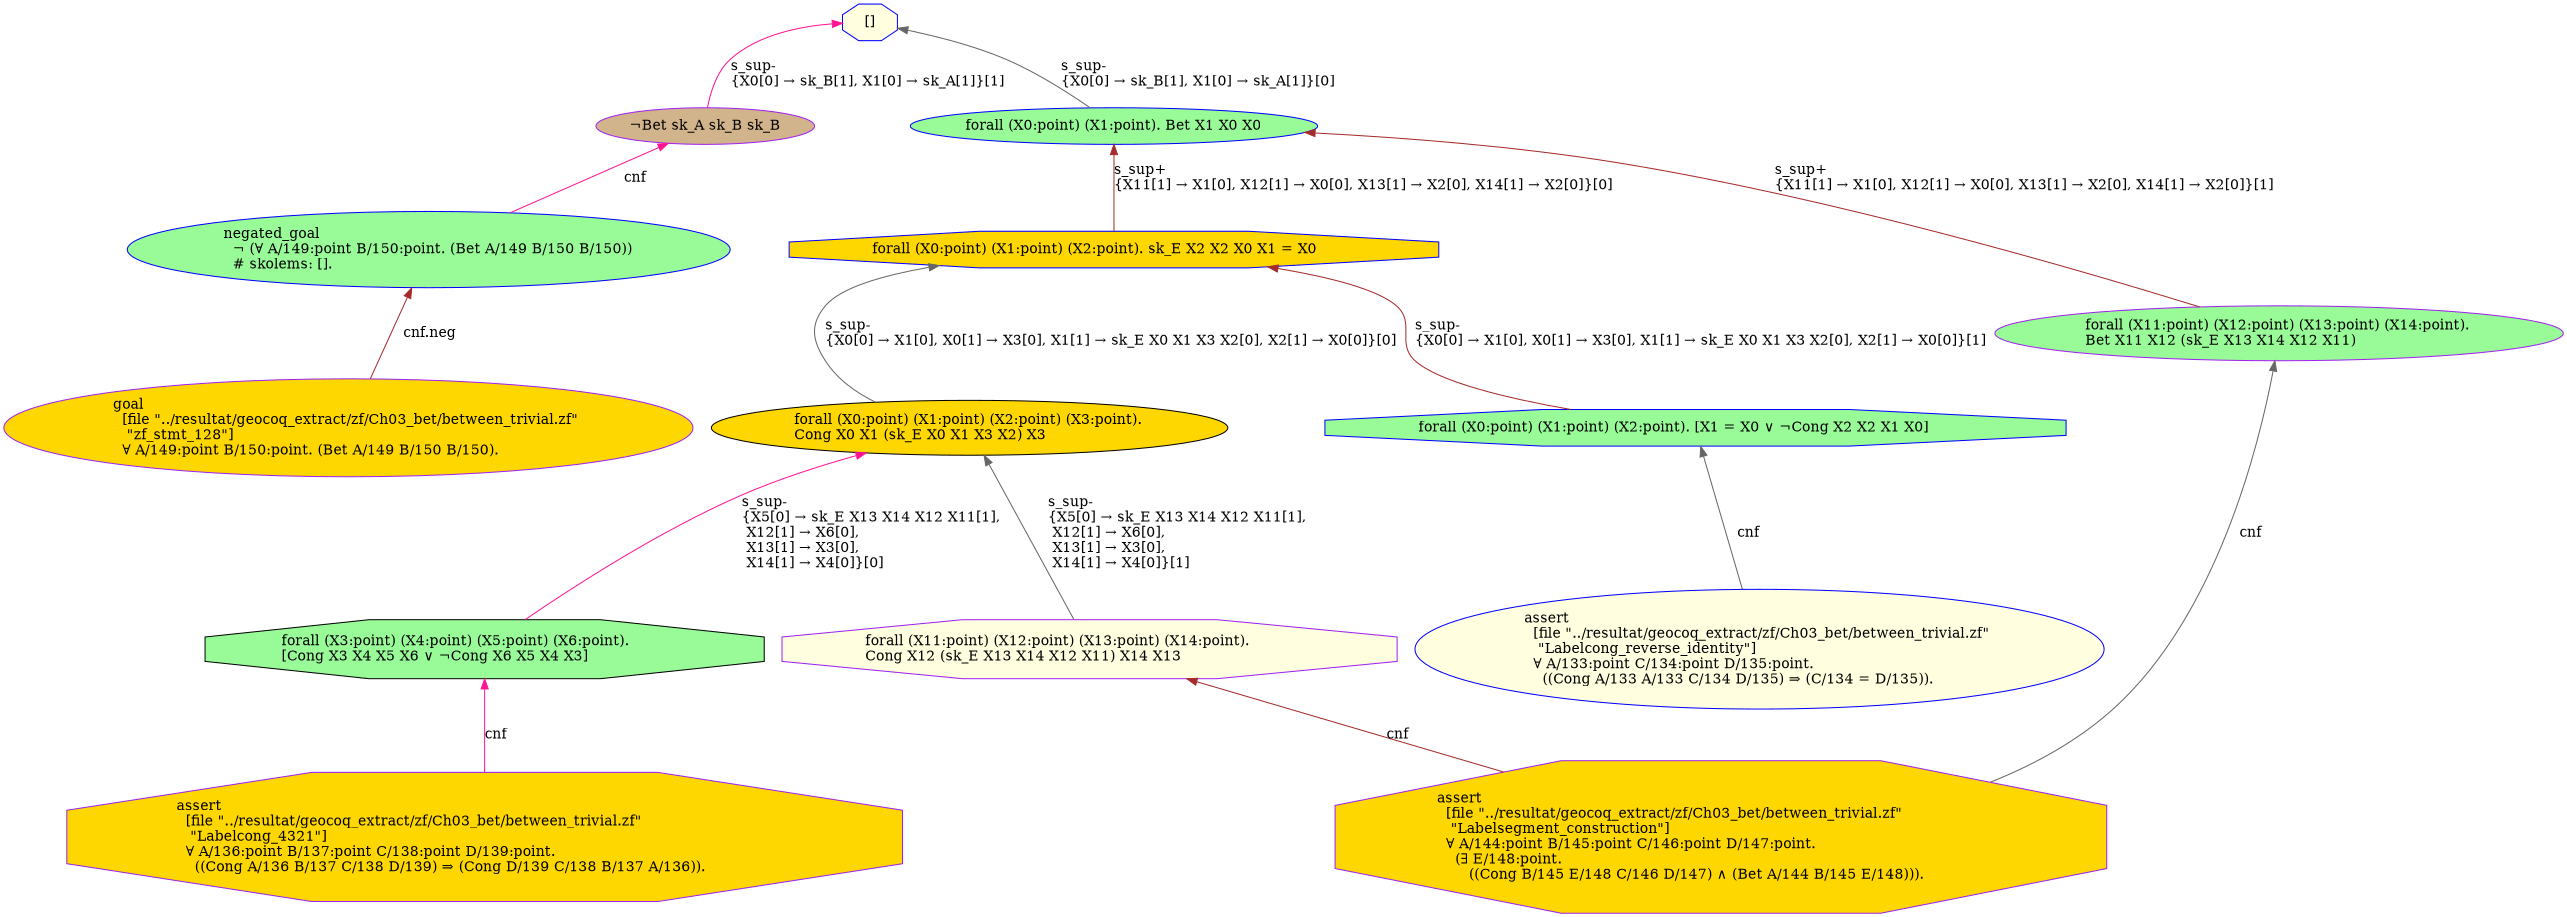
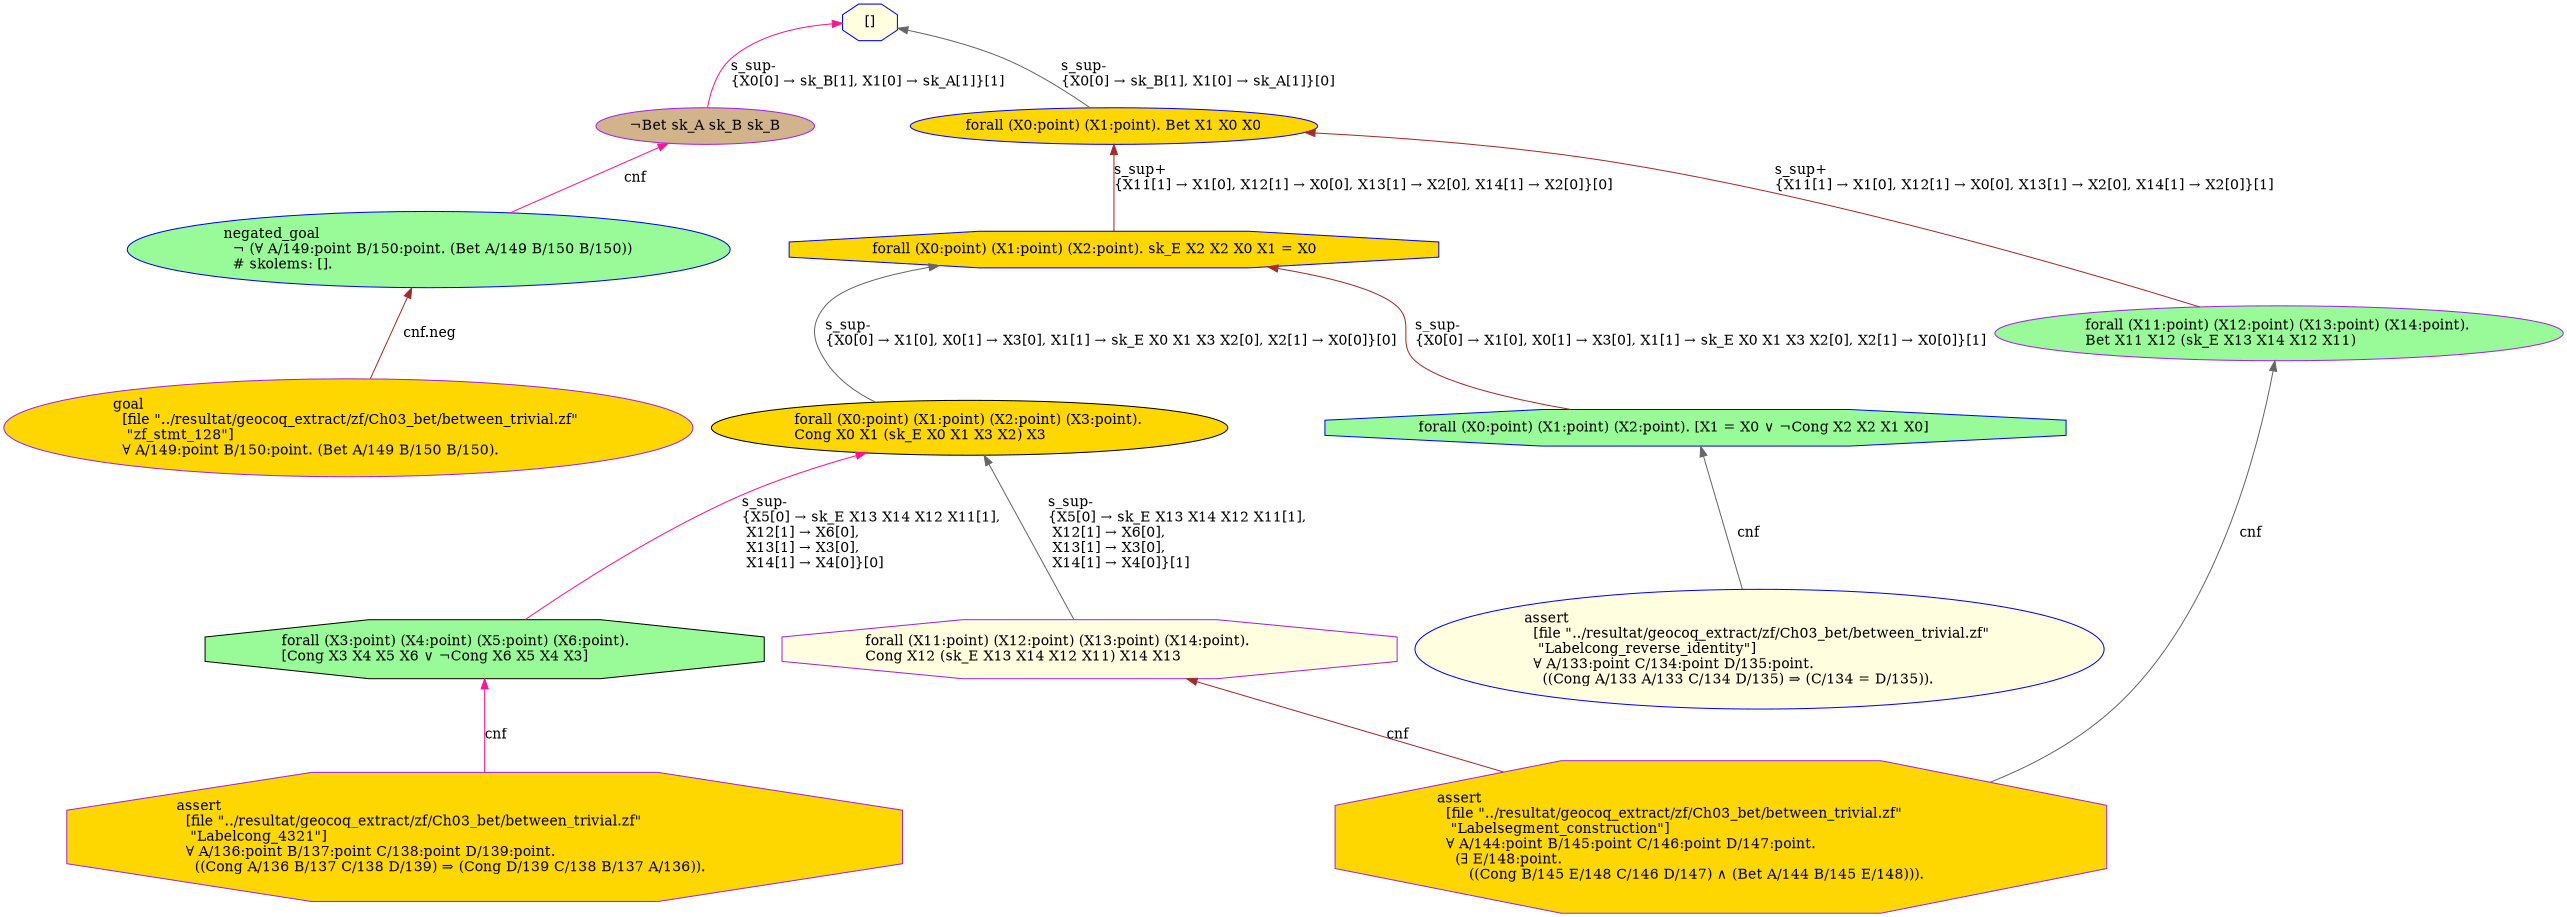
(1114, 126) -> (1114, 126)
